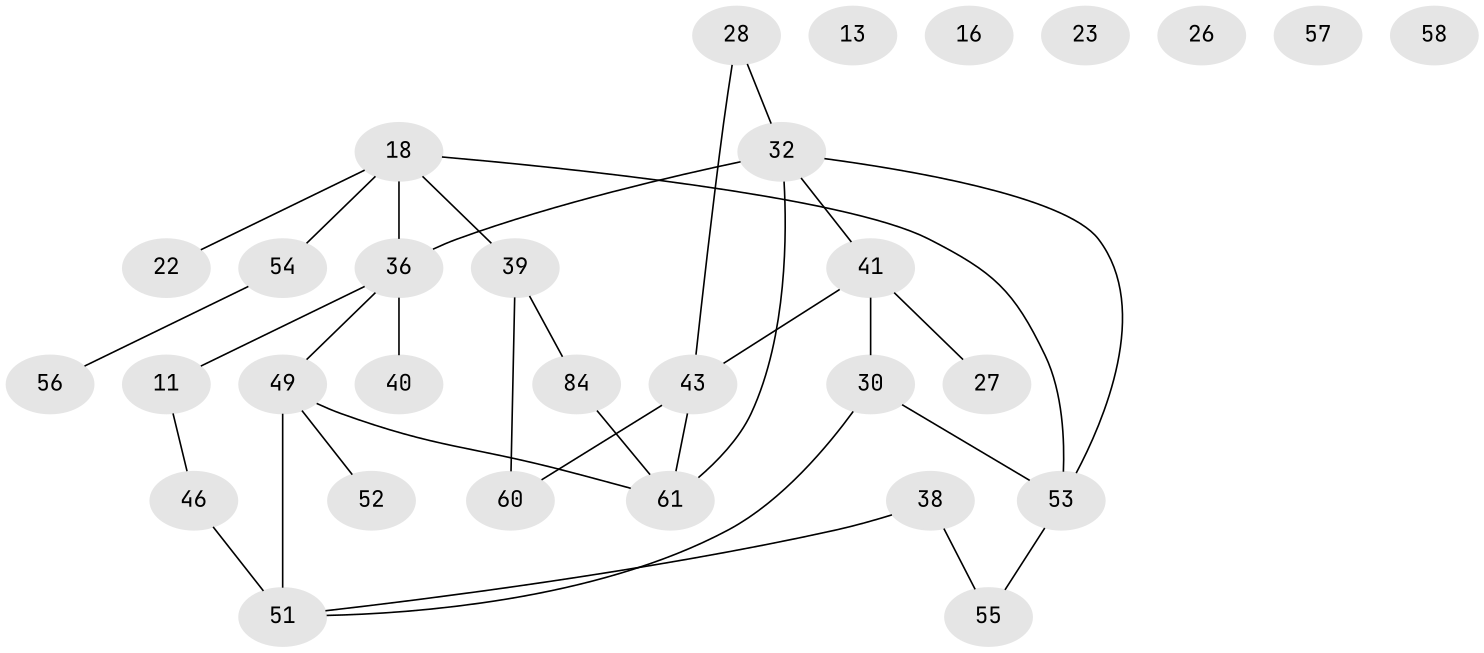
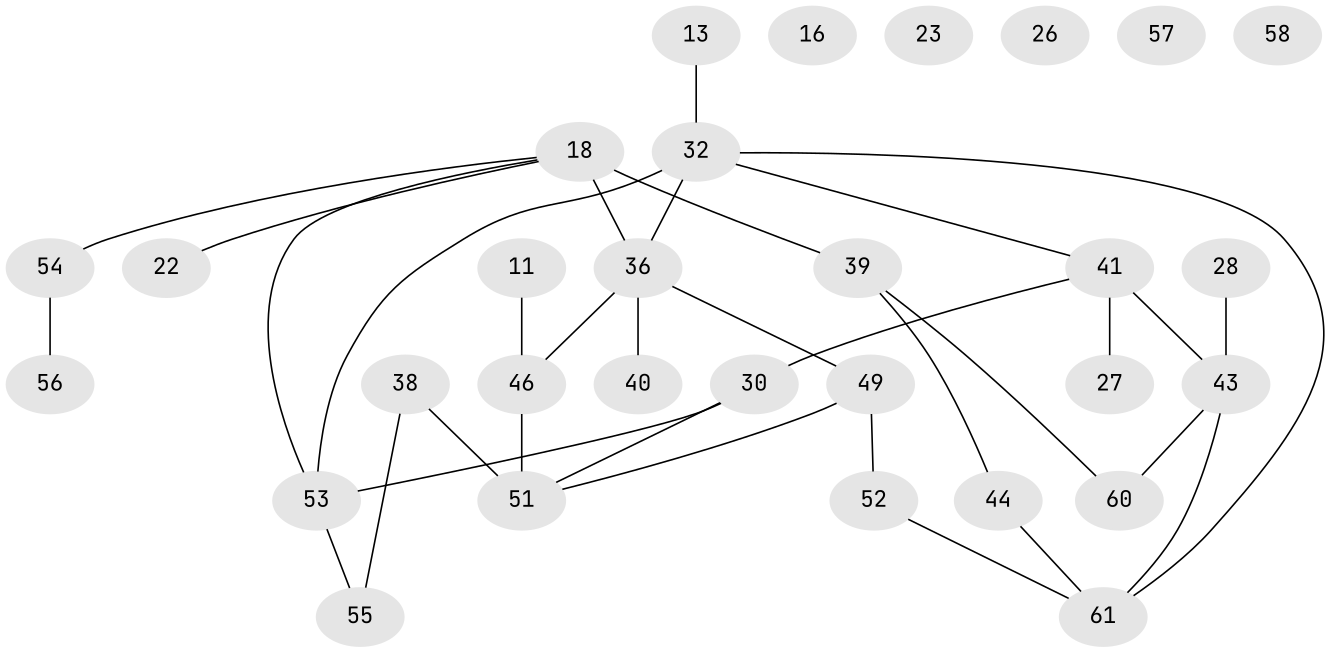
(759, 94) -> (696, 94)
(283, 326) -> (580, 326)
(577, 384) -> (998, 501)
(472, 450) -> (988, 559)
